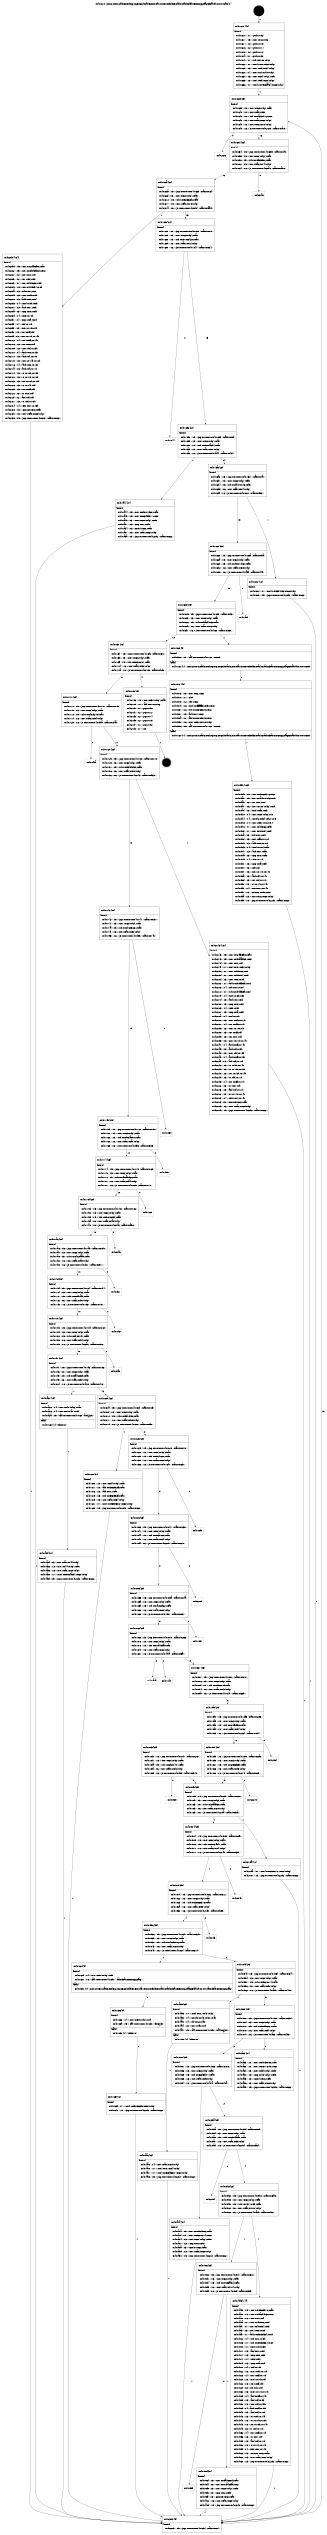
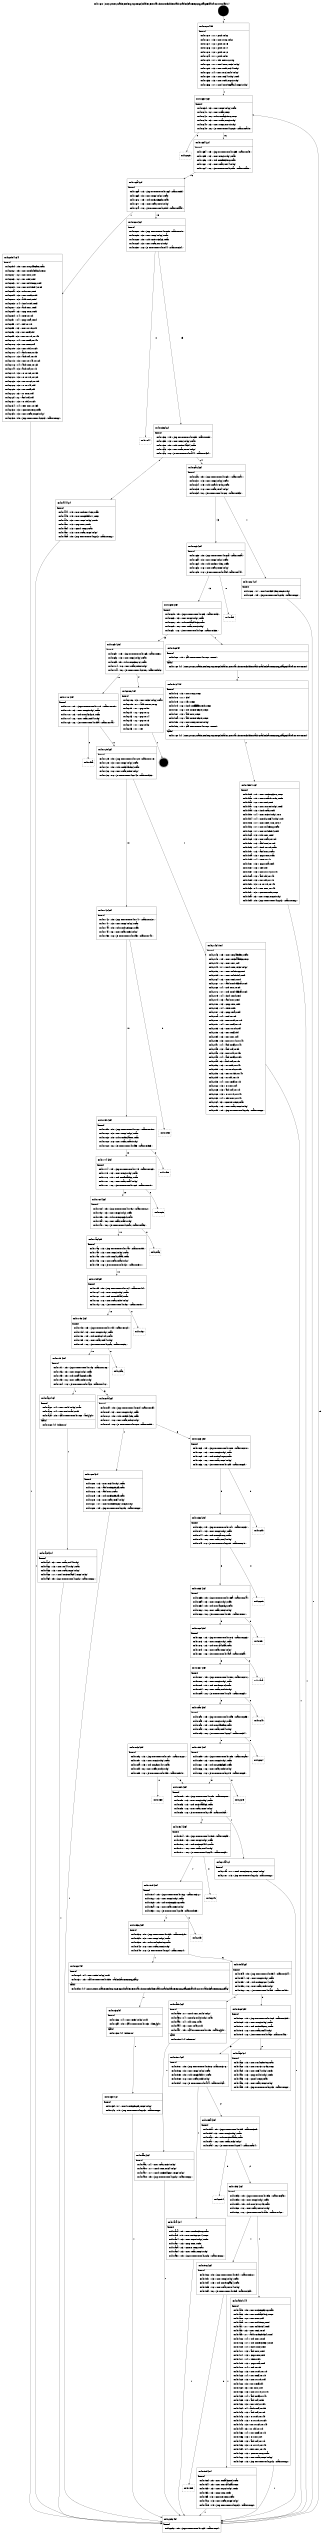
(259, 195) -> none
(115, 1292) -> none
(163, 1667) -> (252, 1706)
(235, 1741) -> (221, 1741)
(245, 2166) -> (250, 2166)
